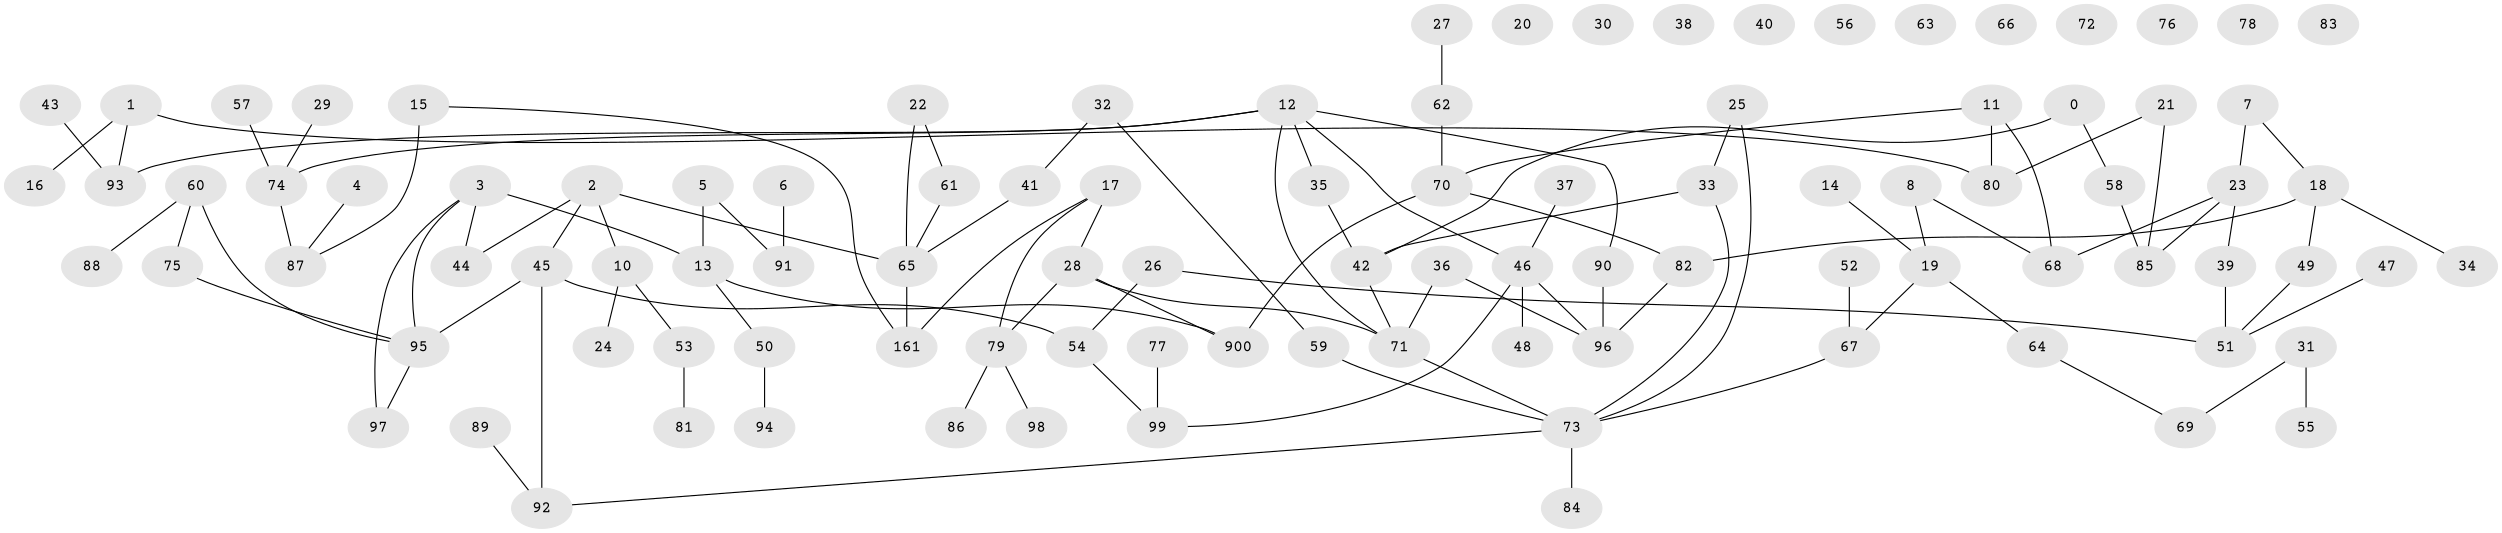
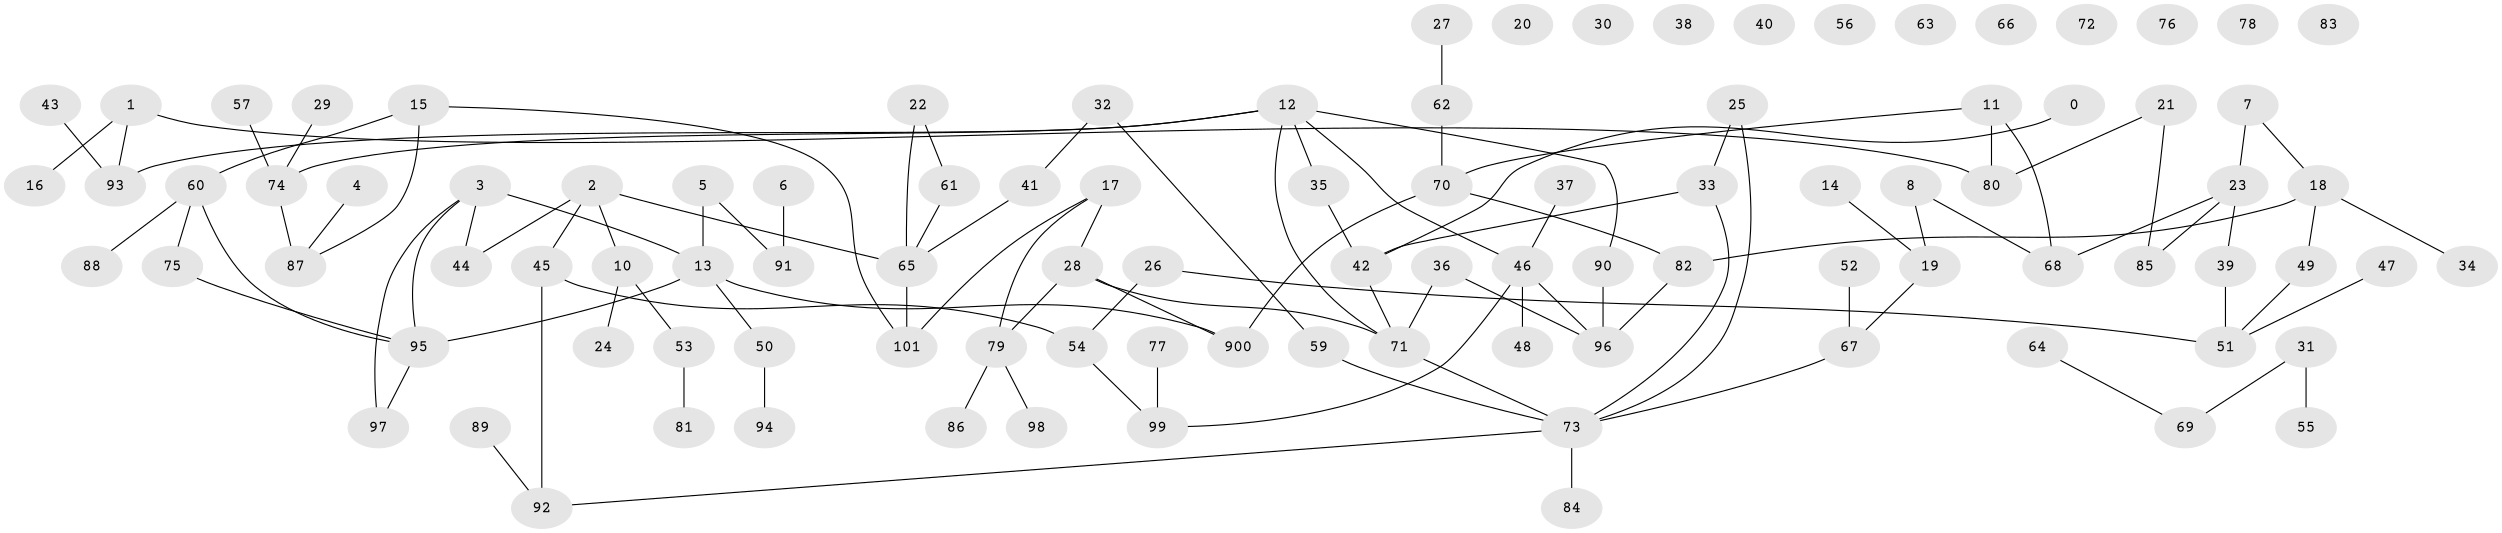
none -> (349, 130)
(2115, 186) -> none
(480, 307) -> (565, 315)
(1984, 307) -> none
(907, 347) -> (907, 347)
